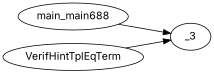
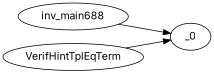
(73, 16) -> (73, 16)
(191, 37) -> (191, 37)
